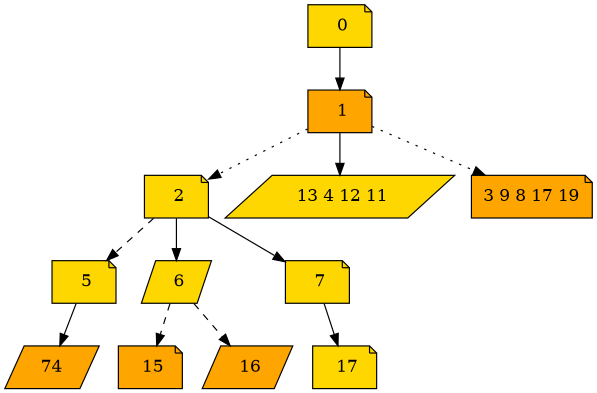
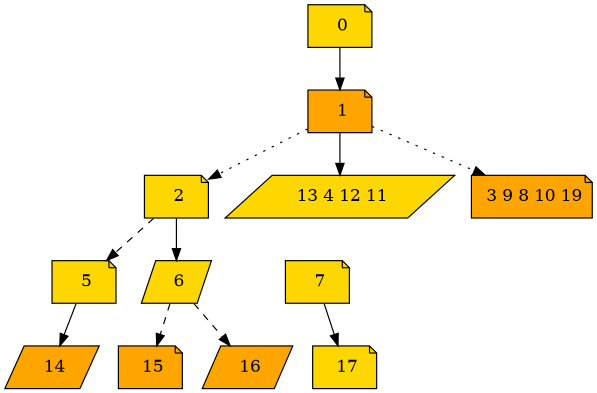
(532, 197) -> (532, 197)
(241, 236) -> none
(52, 367) -> (52, 367)
